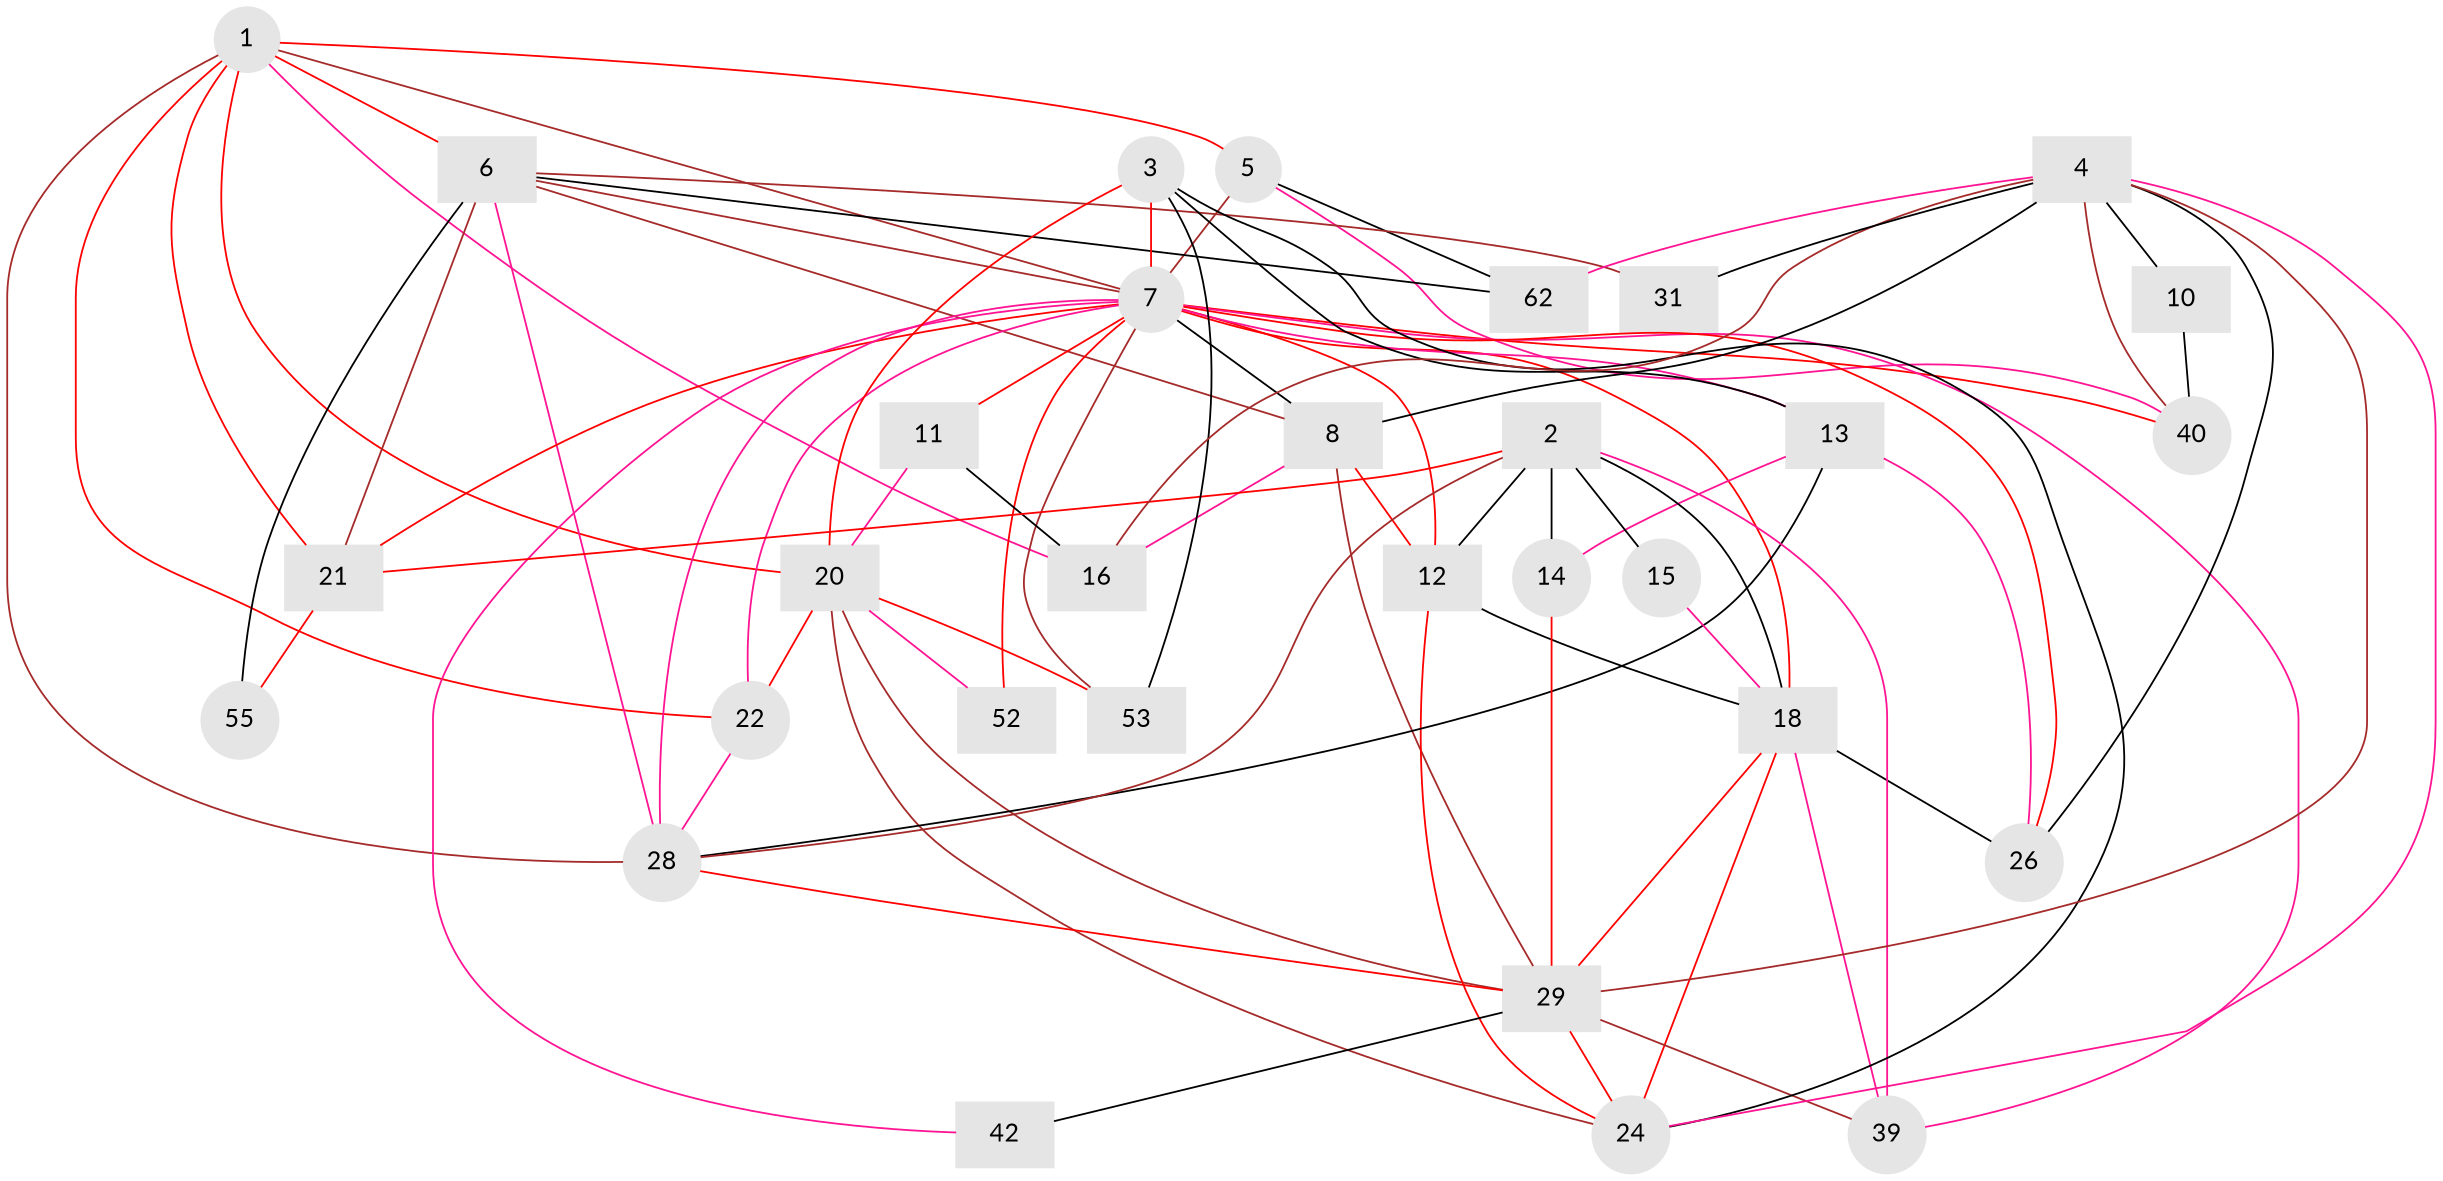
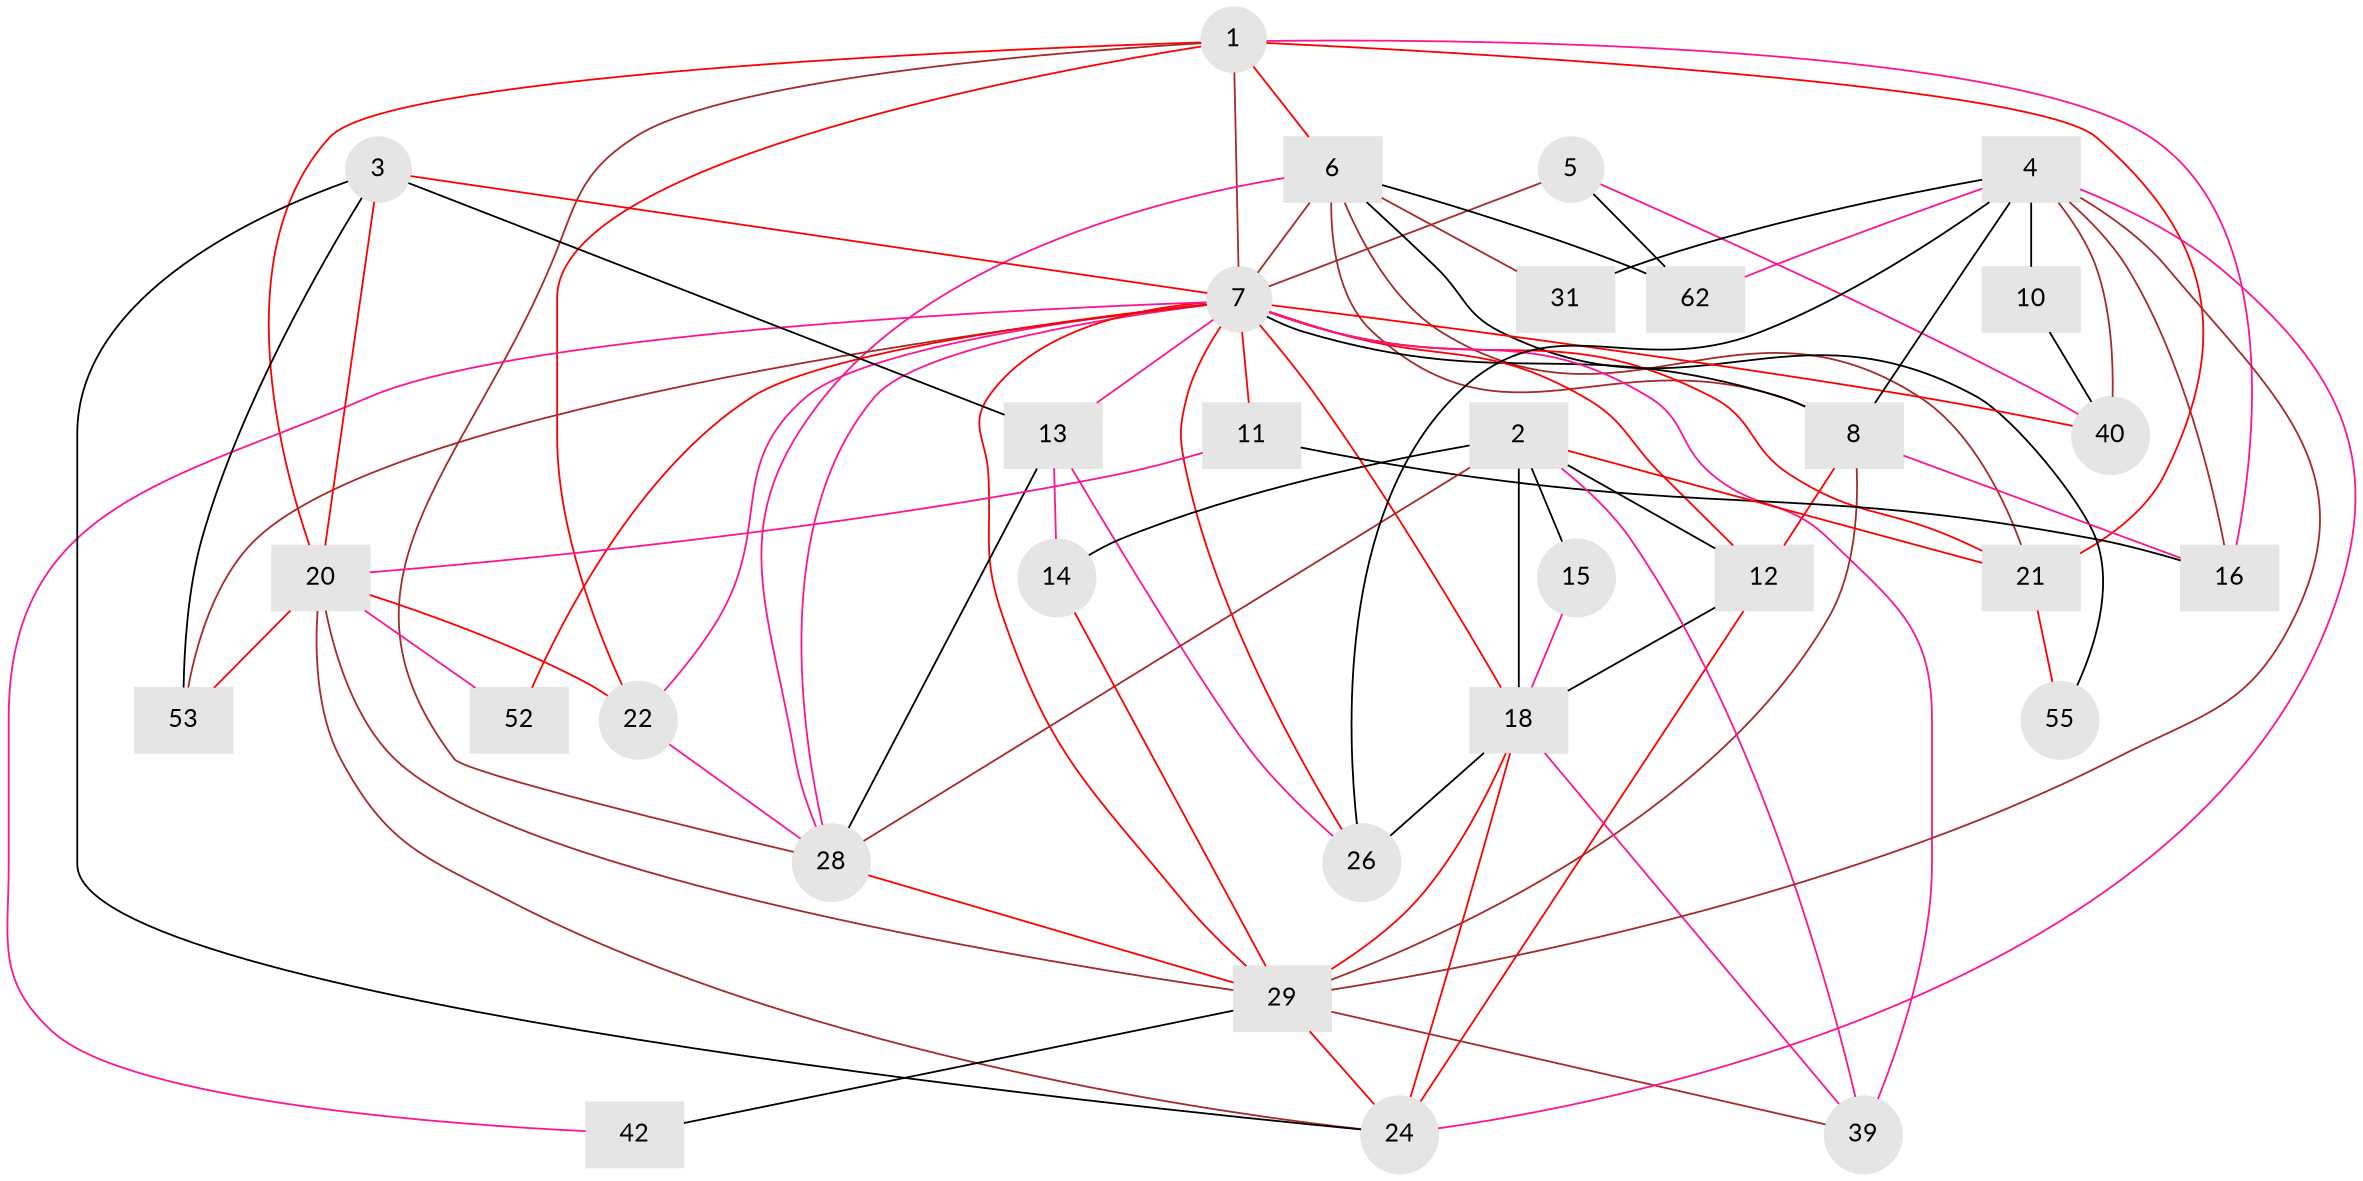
(755, 72) -> none
none -> (997, 598)
